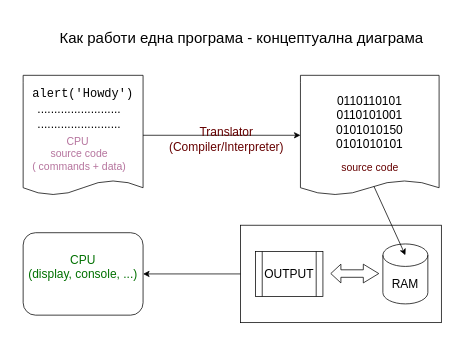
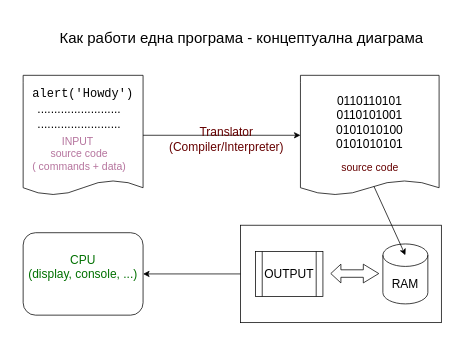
(370, 123) -> (370, 123)
(79, 154) -> (79, 154)
